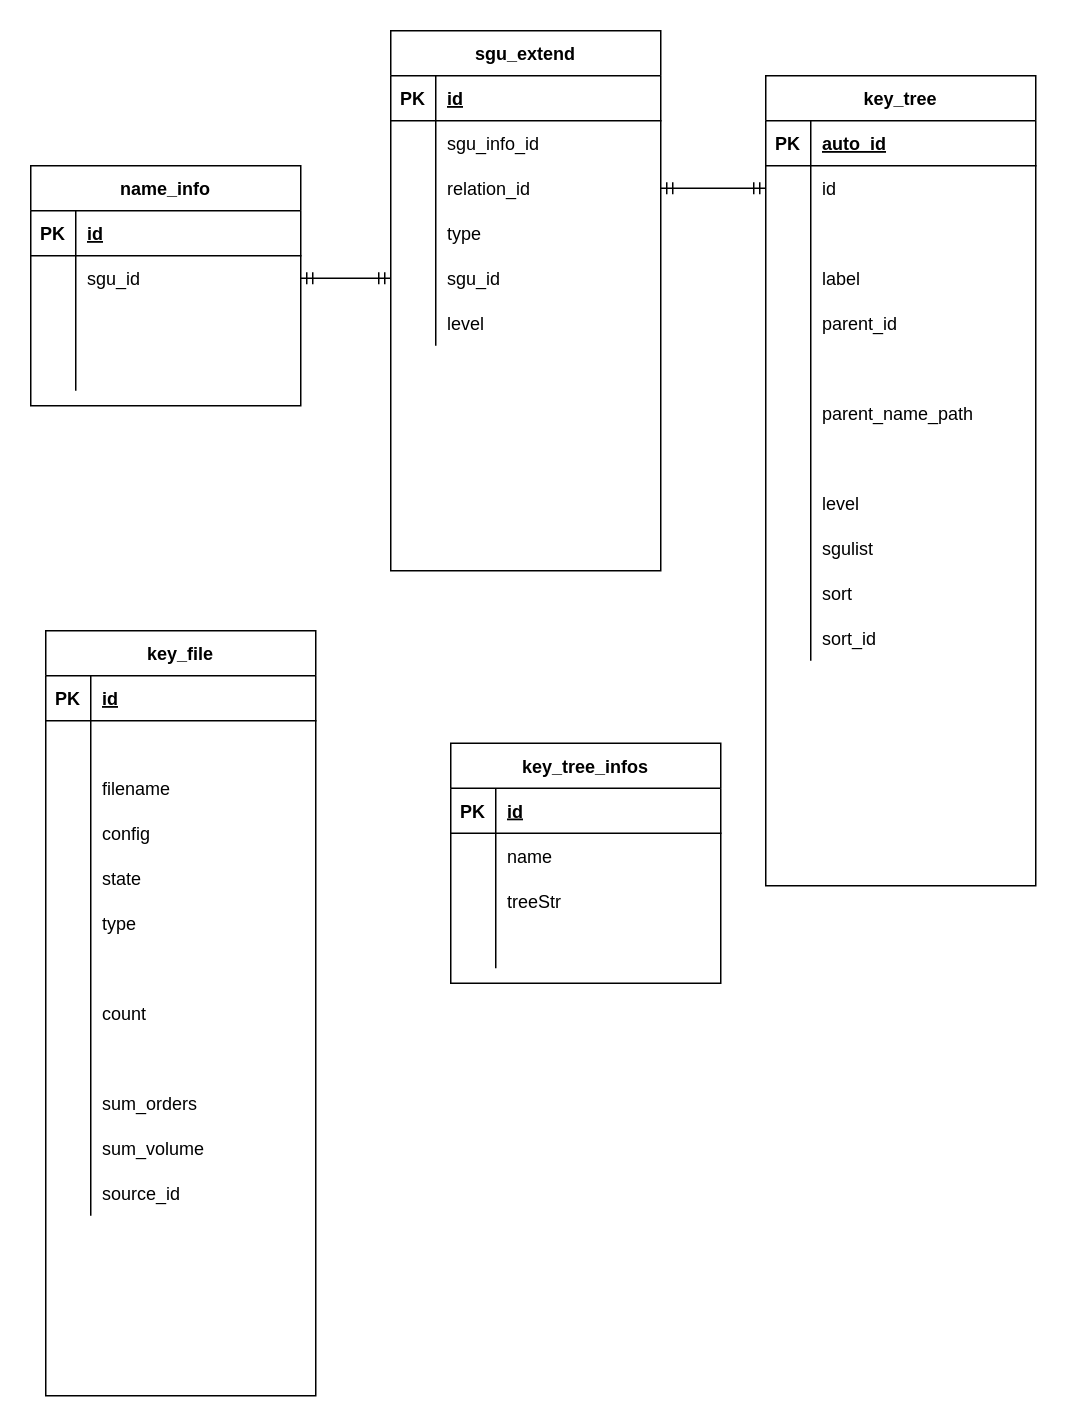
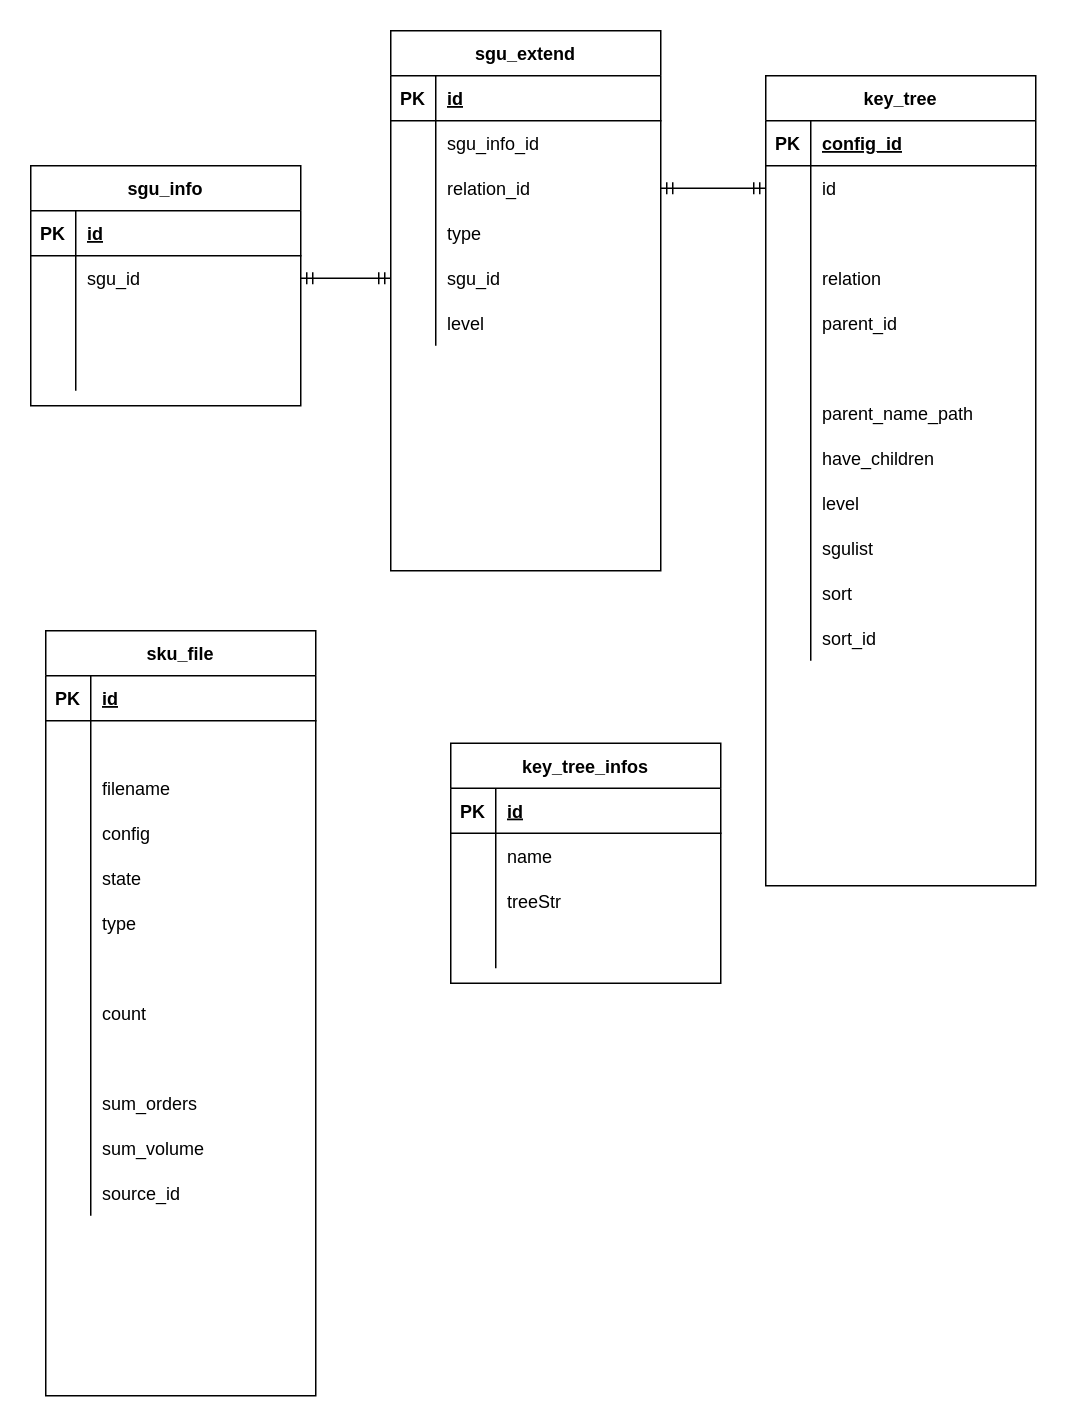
(855, 144) -> (863, 144)
(165, 189) -> (165, 189)
(843, 279) -> (858, 279)
none -> (923, 458)
(180, 654) -> (180, 654)
